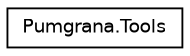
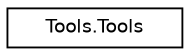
(95, 28) -> (95, 28)
